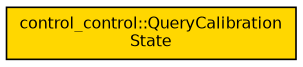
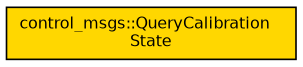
(151, 33) -> (151, 33)
